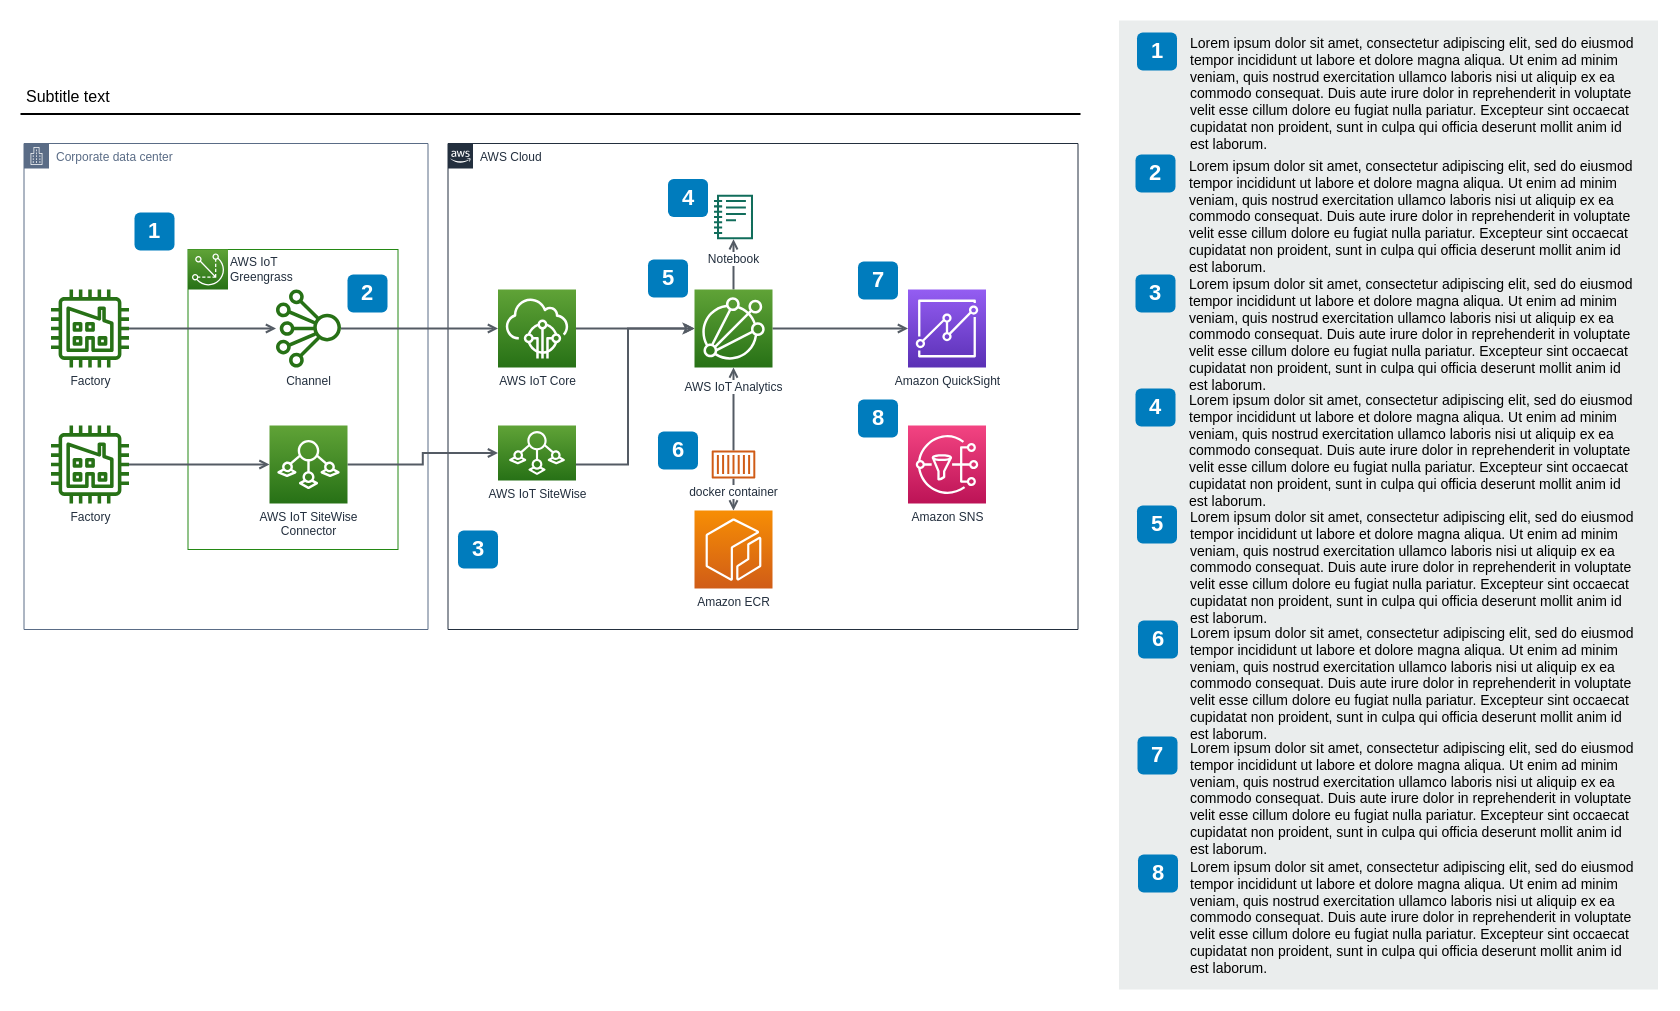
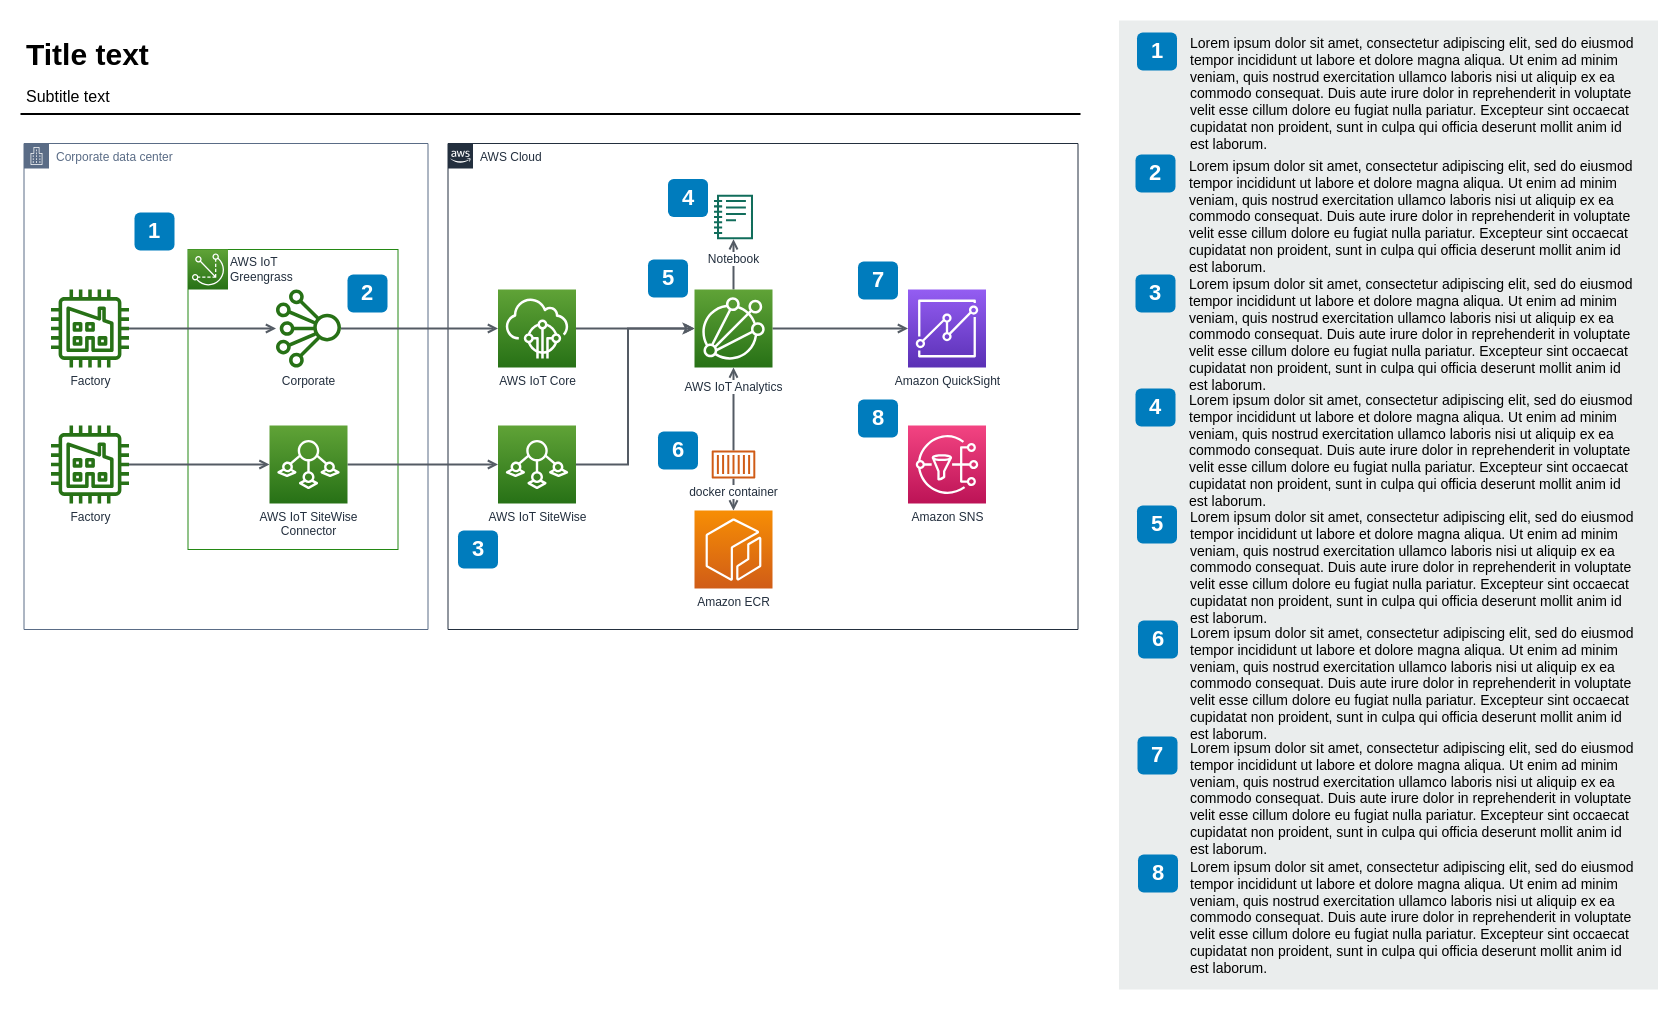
none -> (90, 54)
(309, 382) -> (309, 382)
(537, 453) -> (537, 465)
